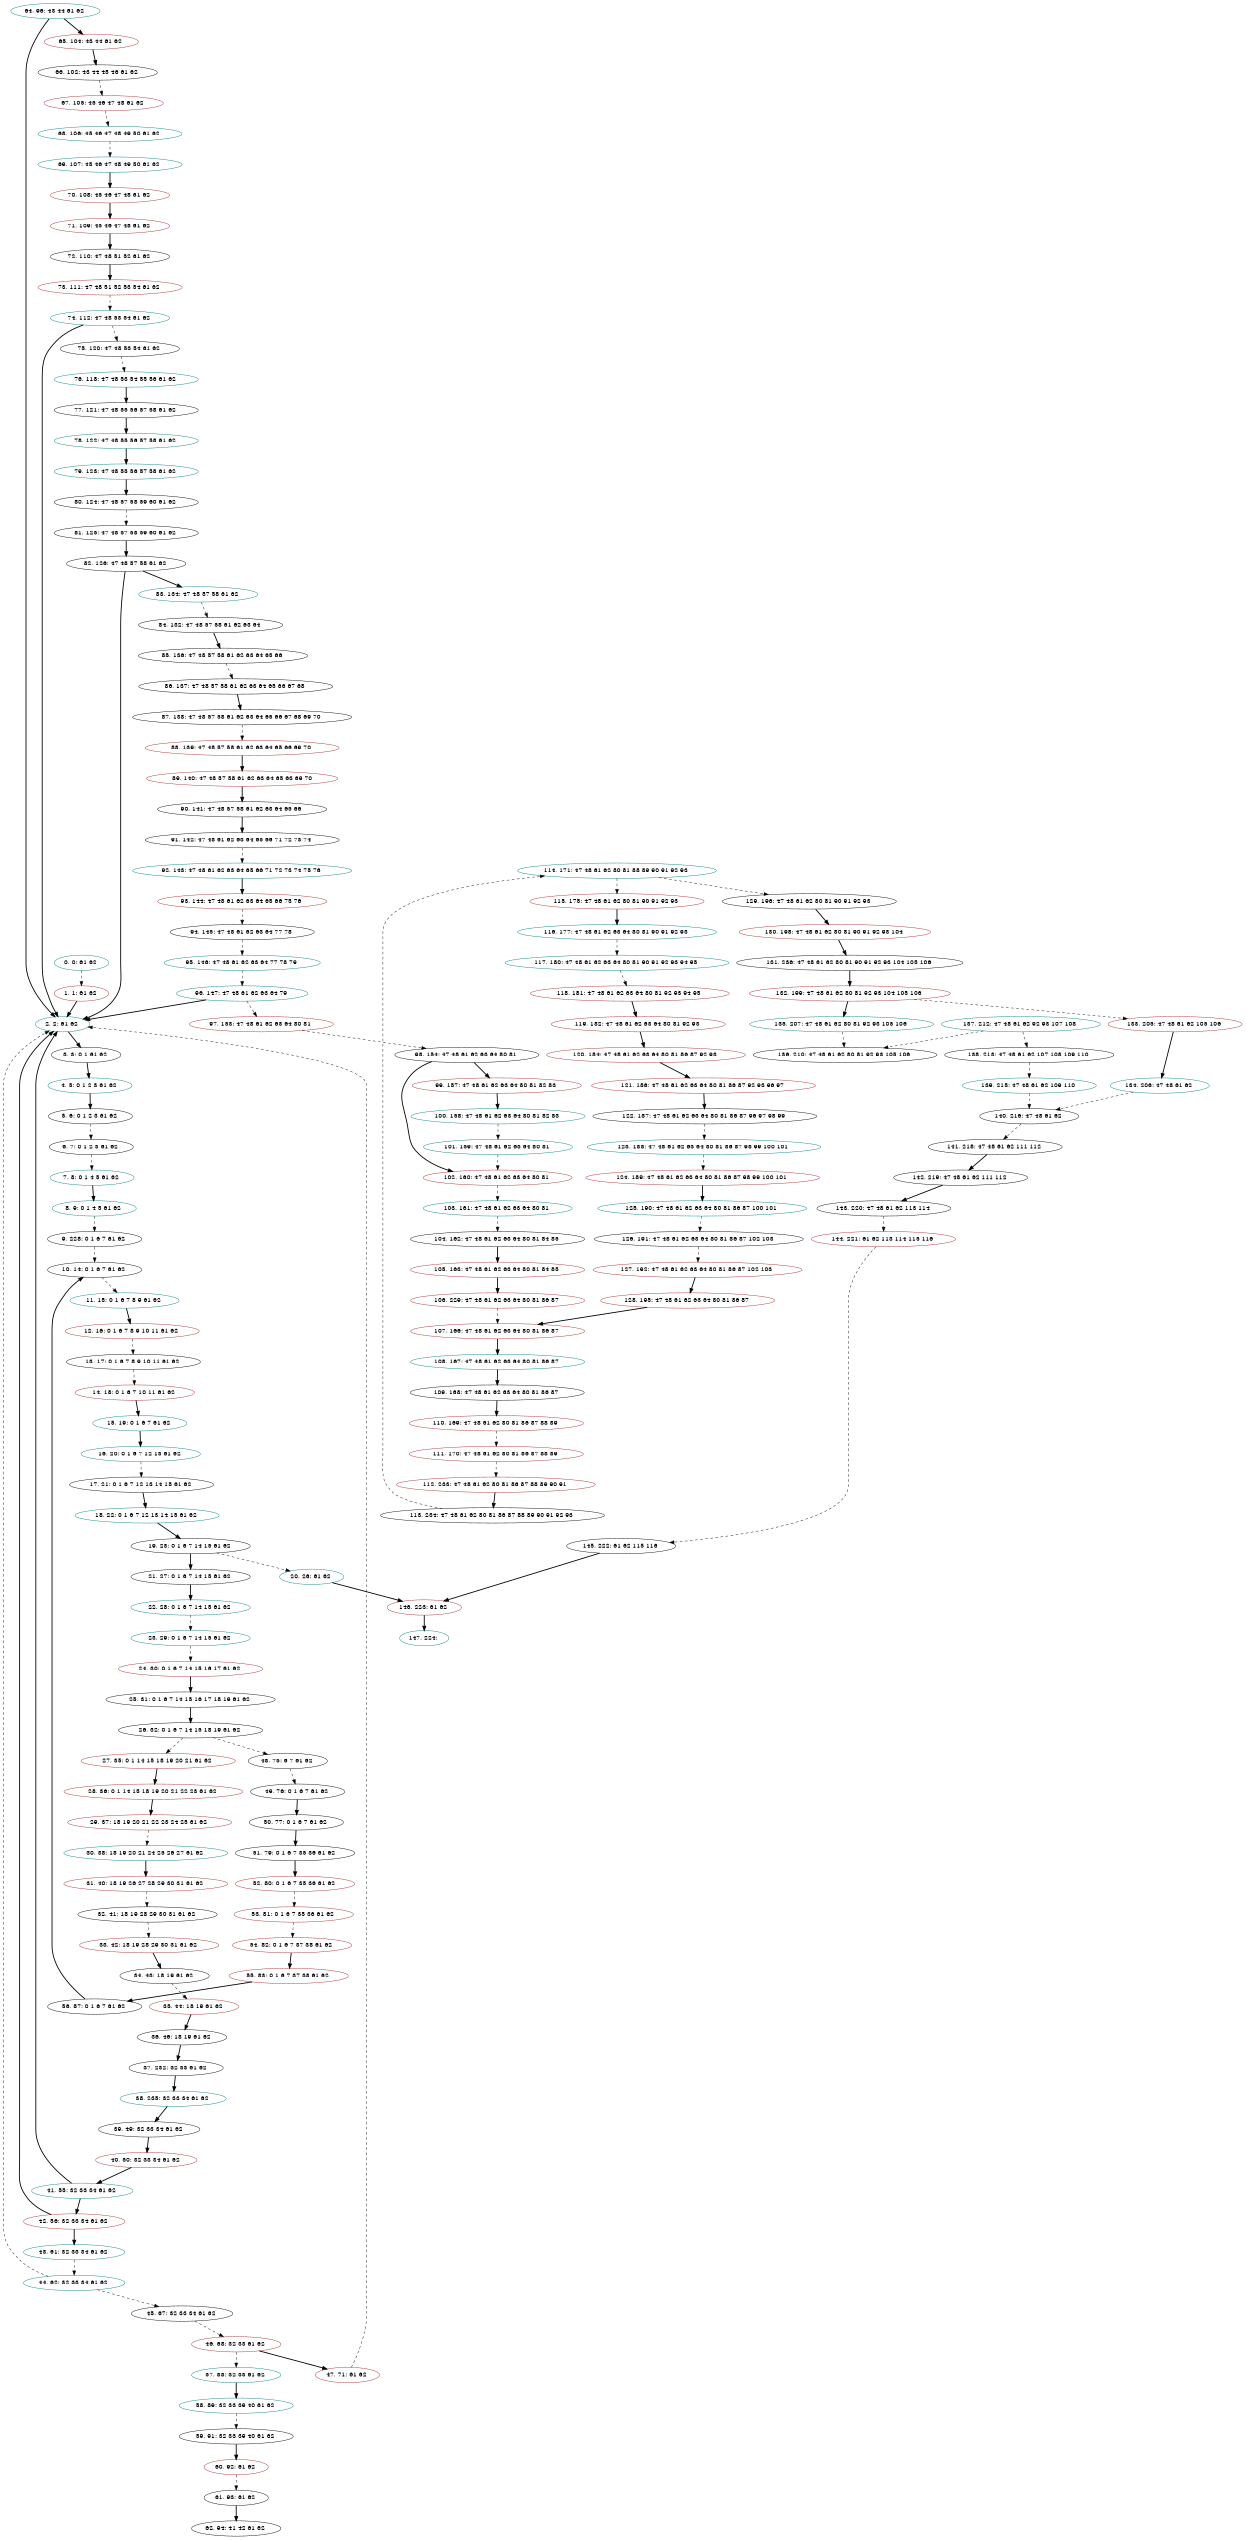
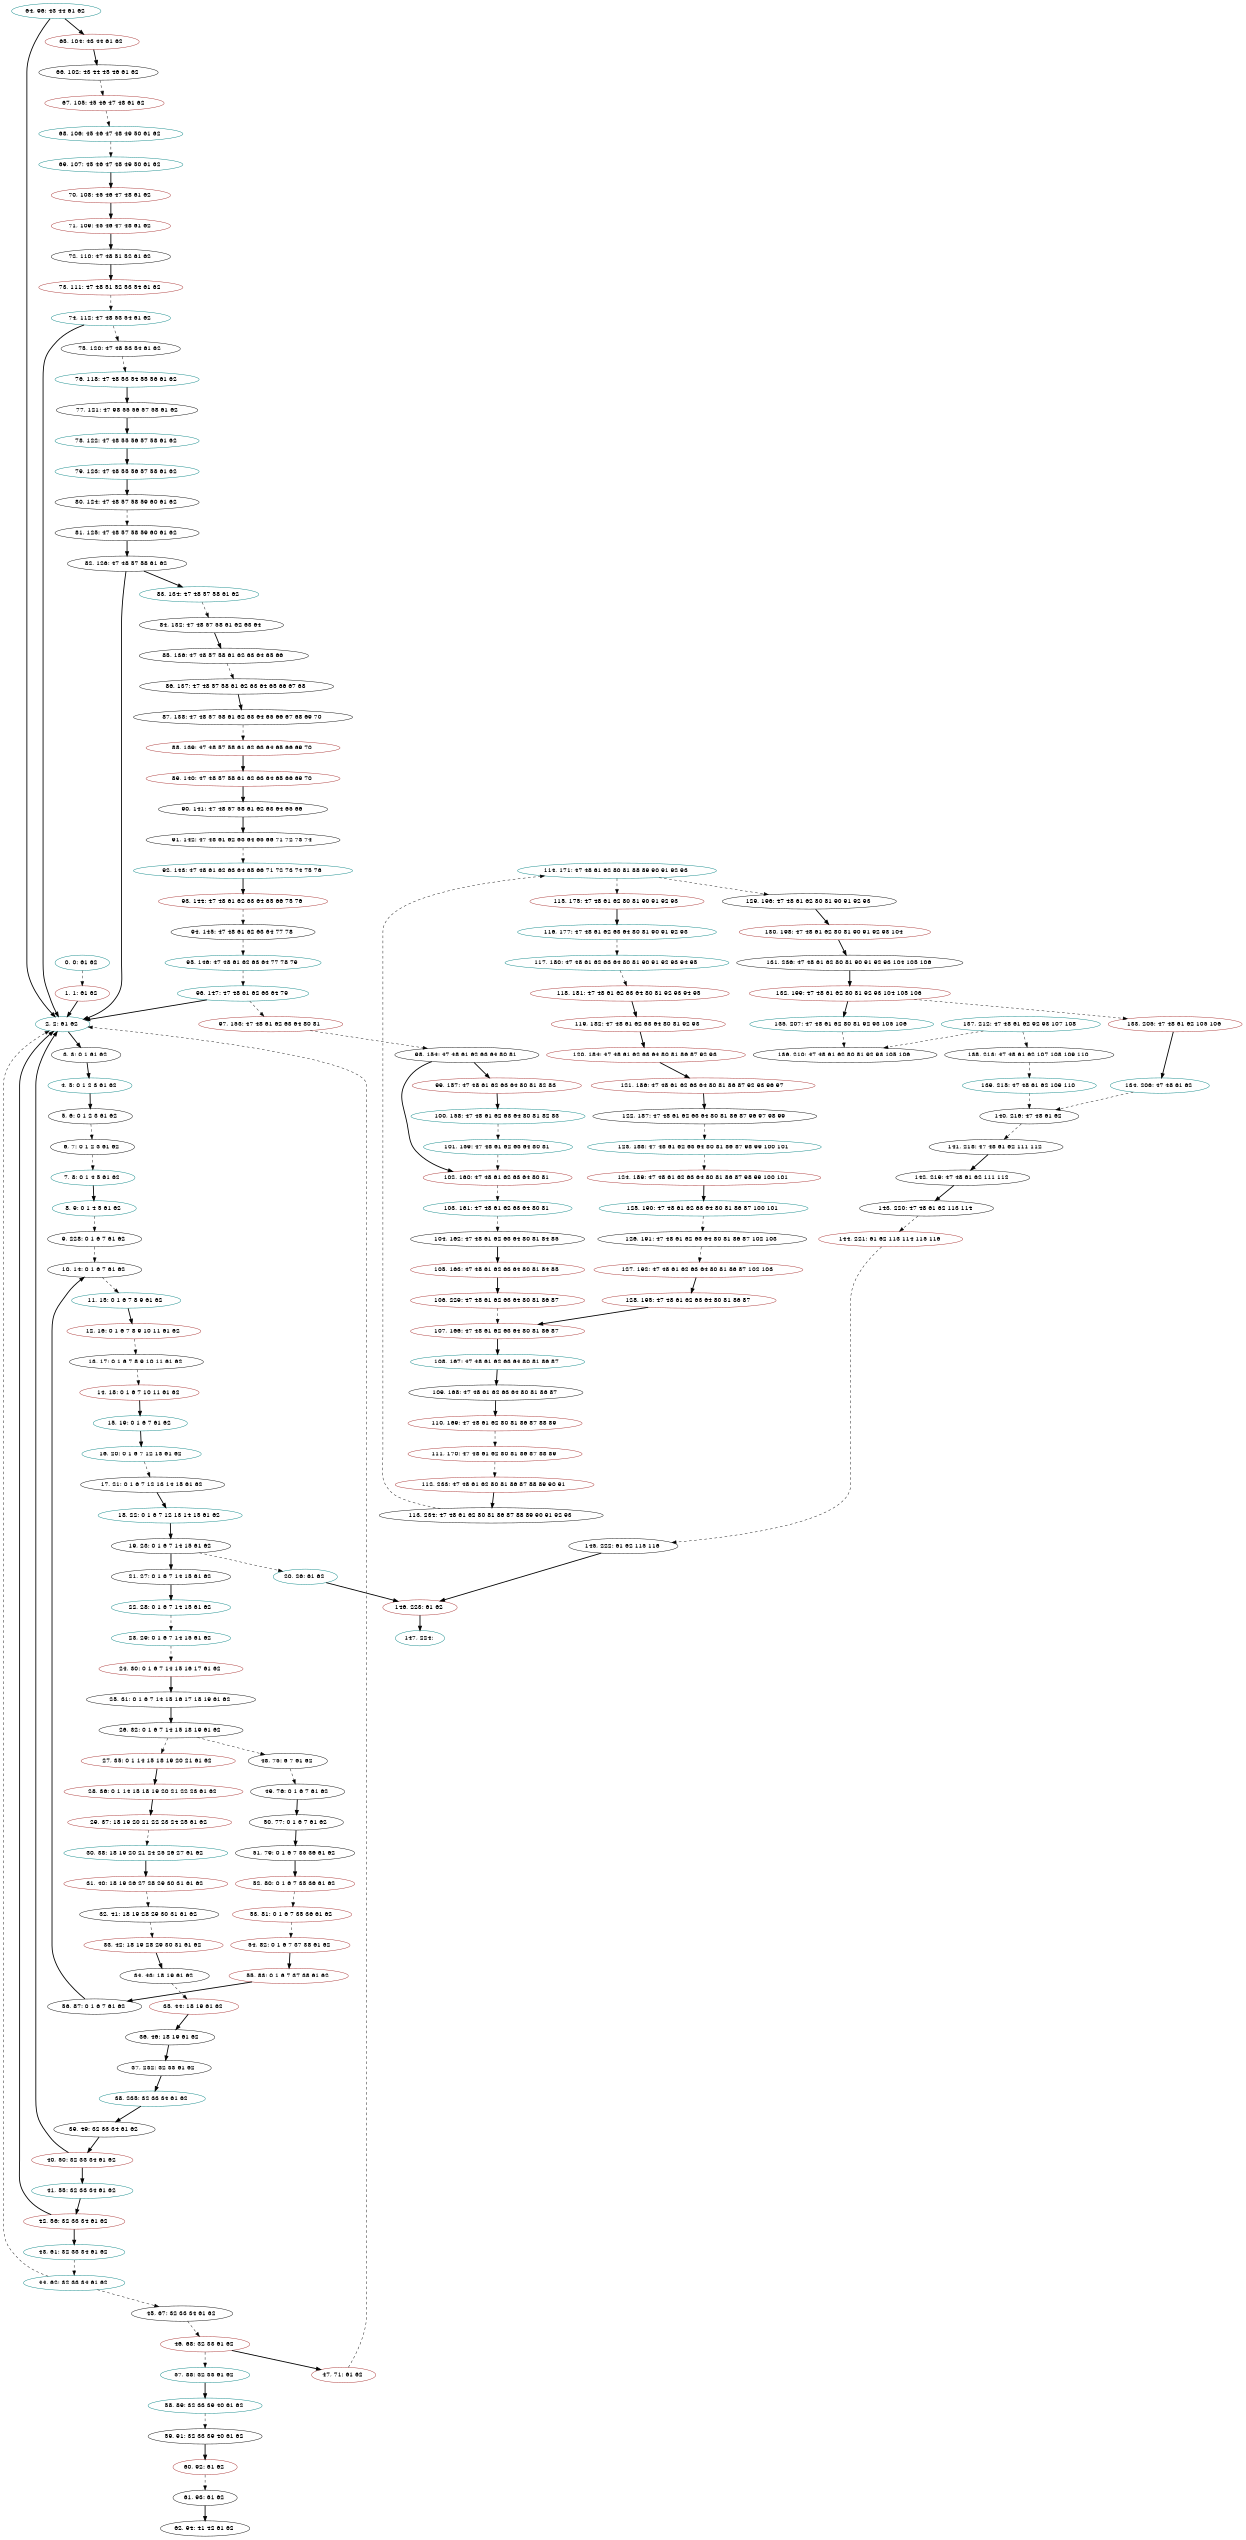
(126, 410) -> (127, 410)
(242, 779) -> (243, 779)
(36, 1614) -> (36, 1598)
